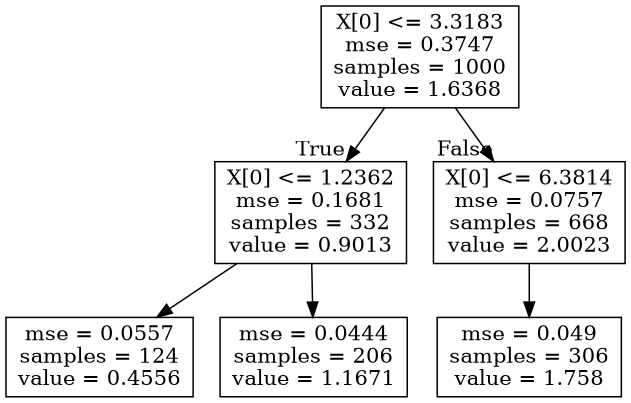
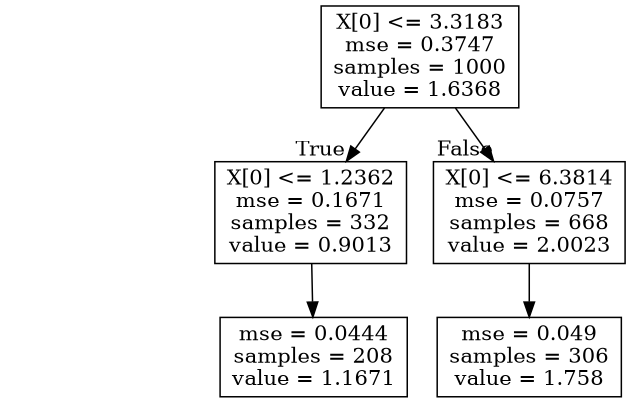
(311, 213) -> (311, 213)
(100, 357) -> none
(314, 357) -> (314, 357)
